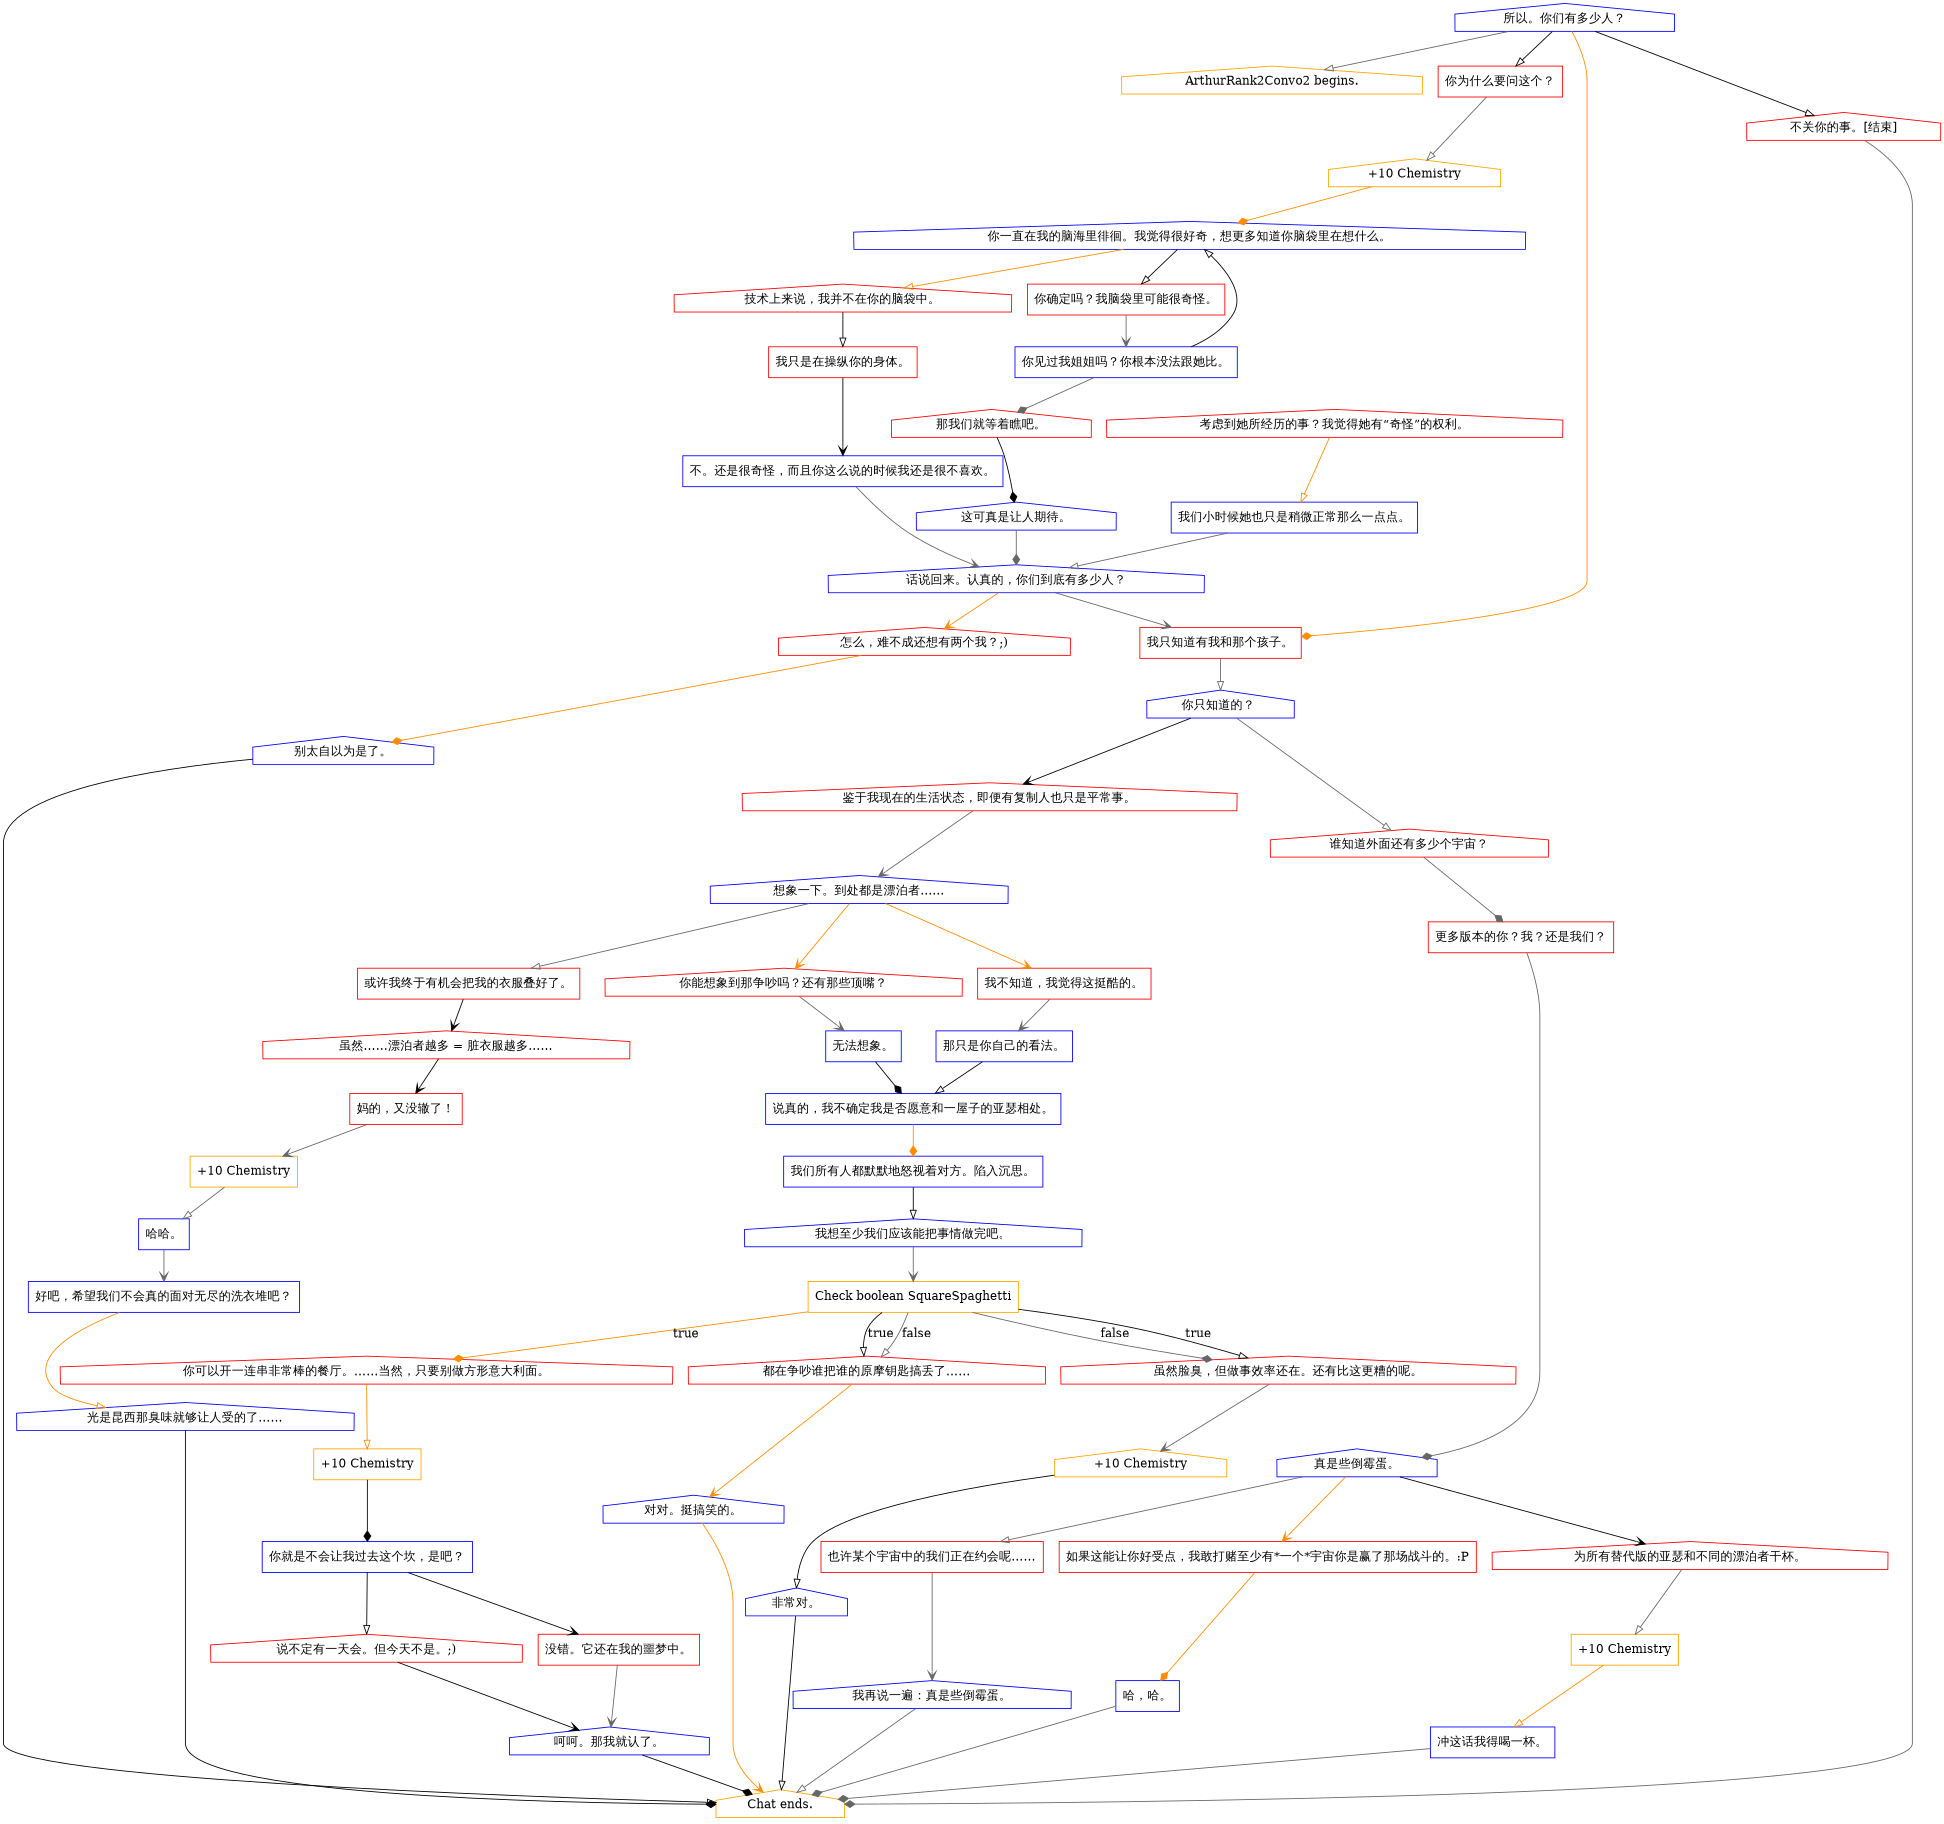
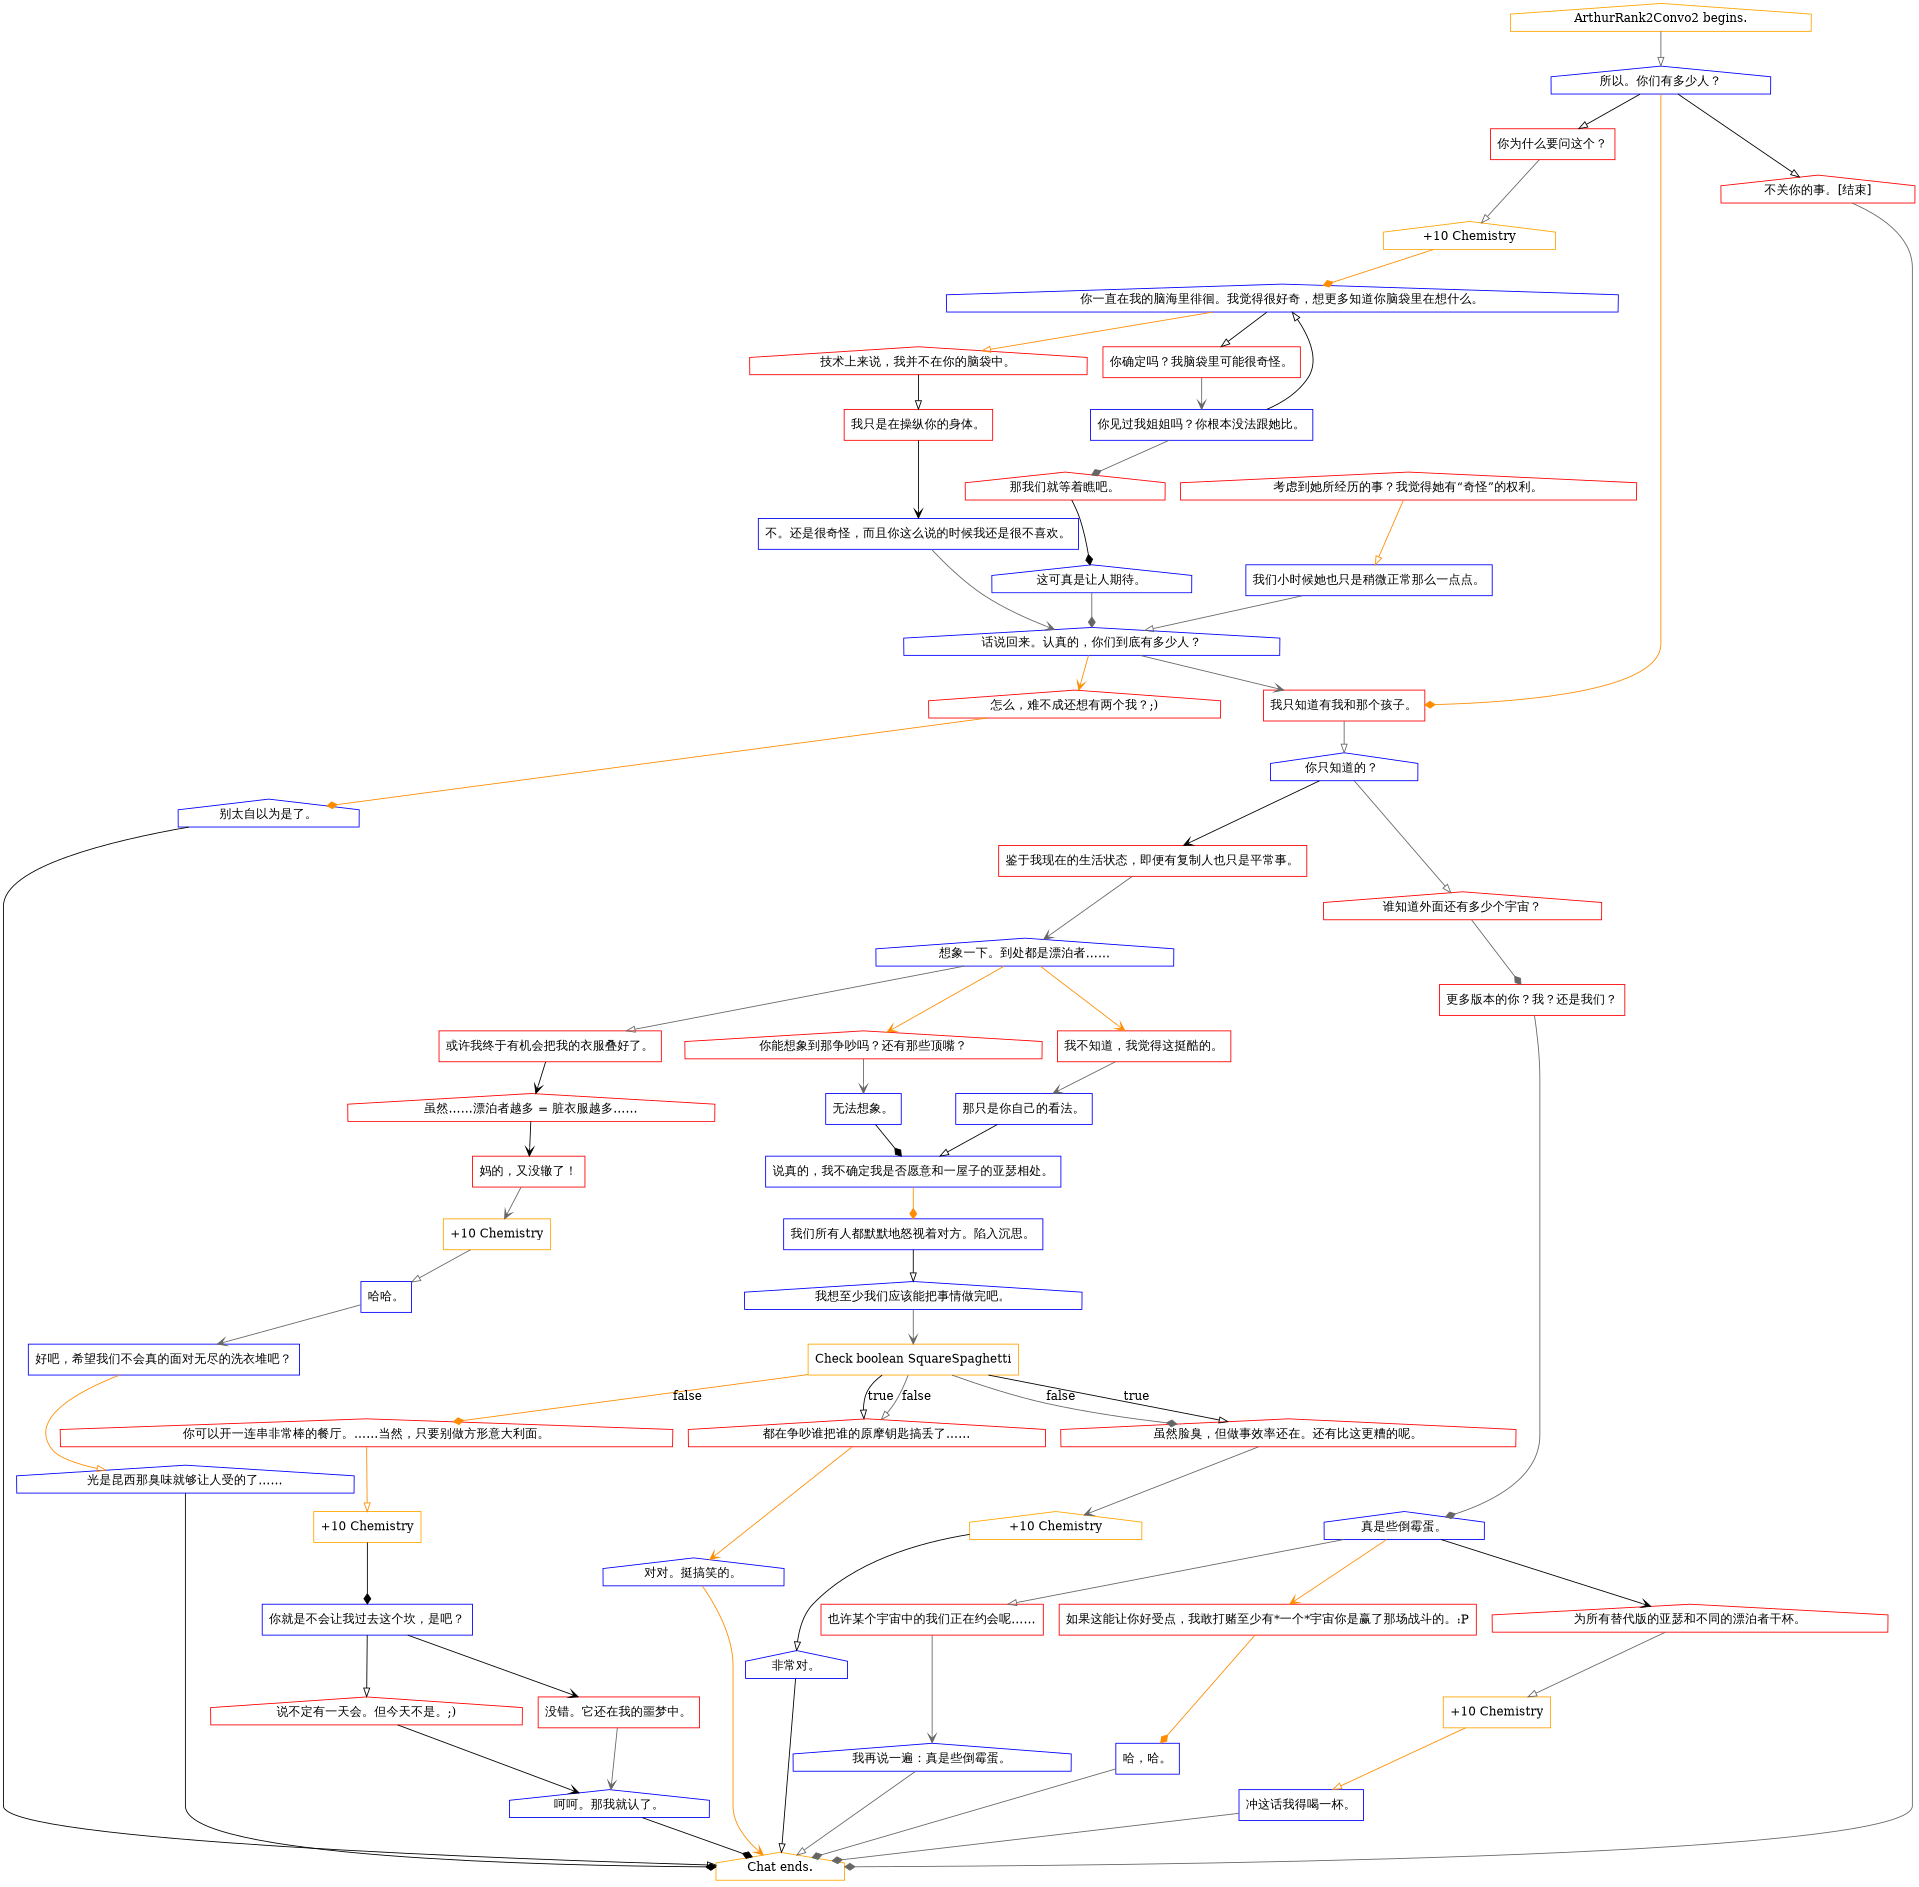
(1421, 50) -> (1661, 44)
(990, 798) -> (1153, 861)
(686, 1334) -> (688, 1397)
